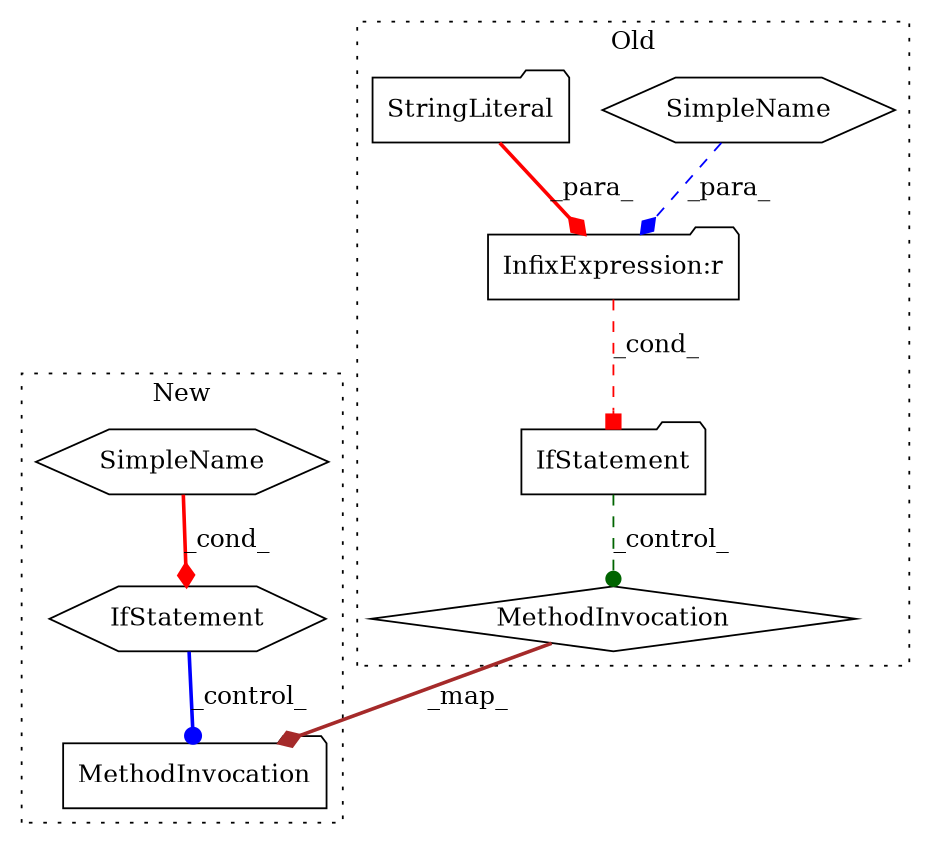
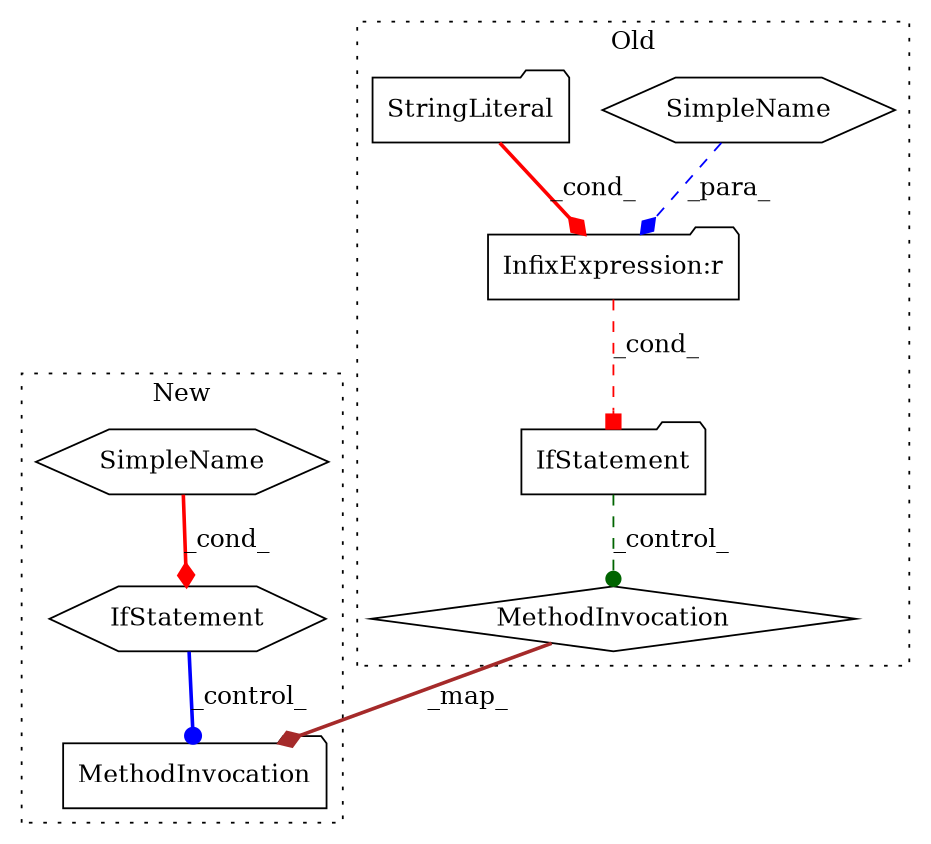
(592, 189) -> (594, 189)
